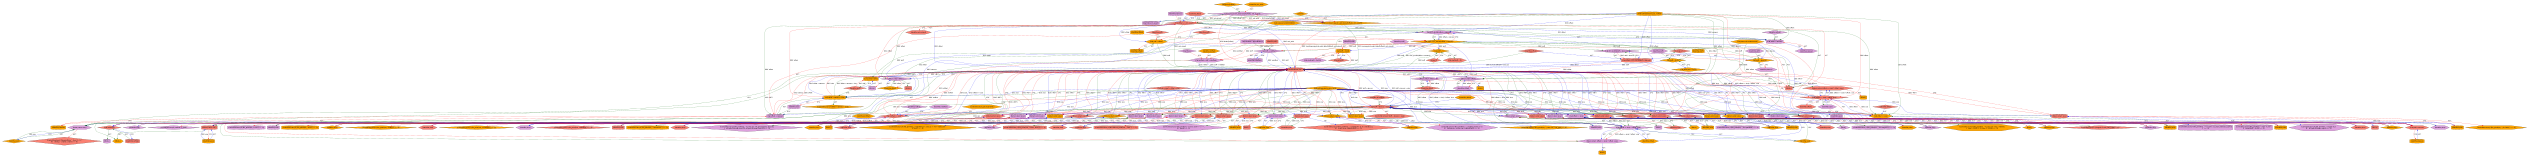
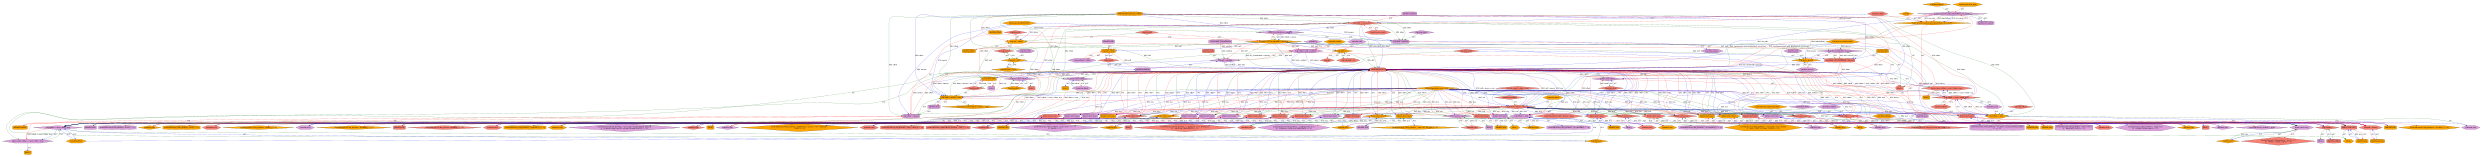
(1256, 4) -> (1968, 4)
(1352, 36) -> (1266, 58)
none -> (953, 50)
